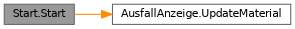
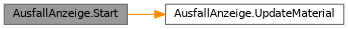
(39, 14) -> (66, 14)
